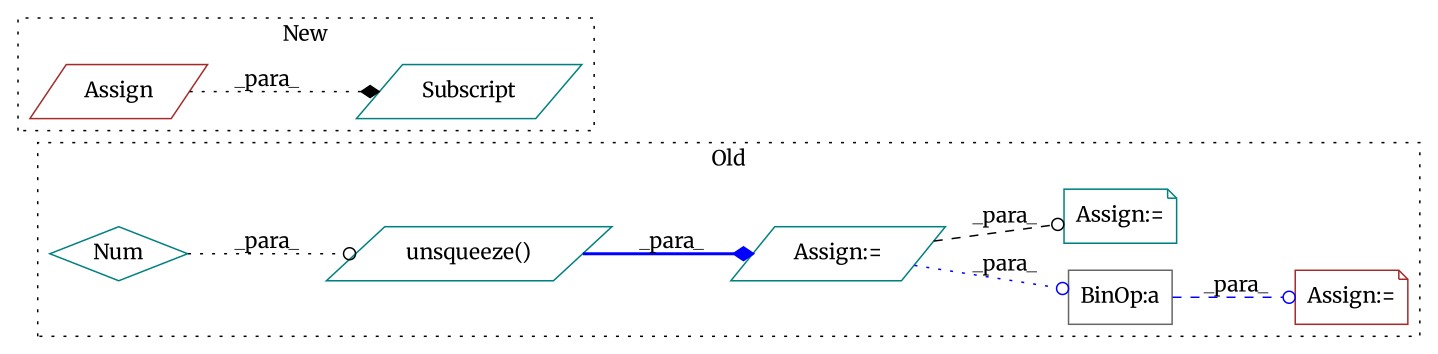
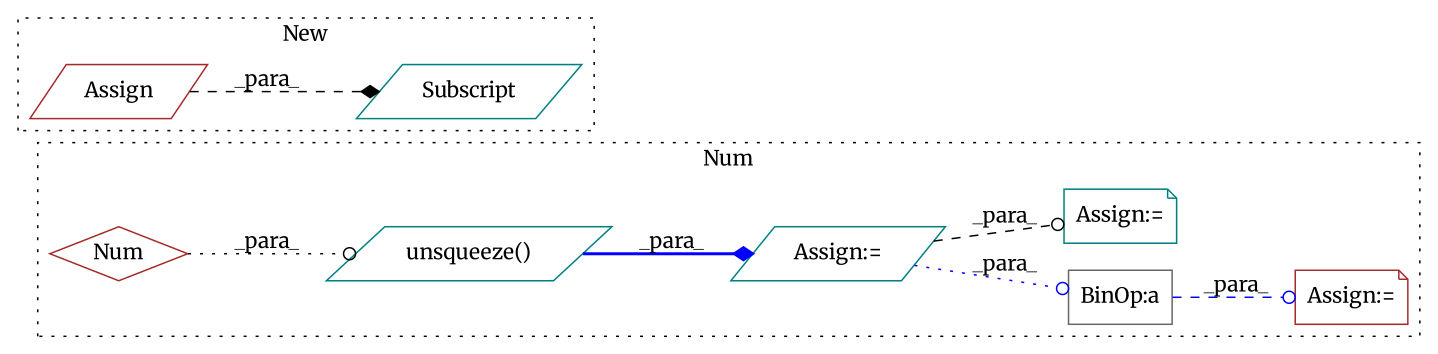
(275, 92) -> (275, 92)
(729, 160) -> (729, 160)
(119, 254) -> (119, 254)
